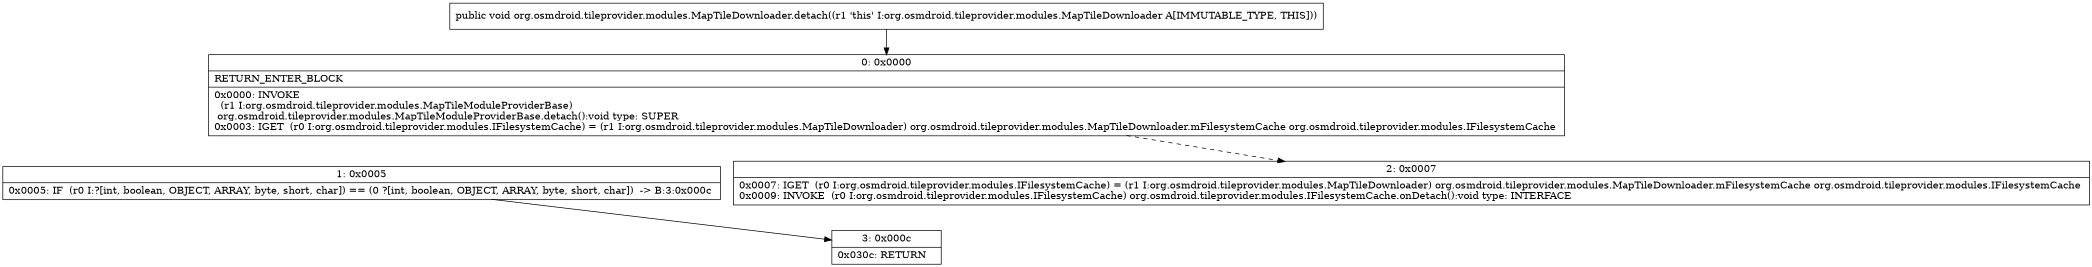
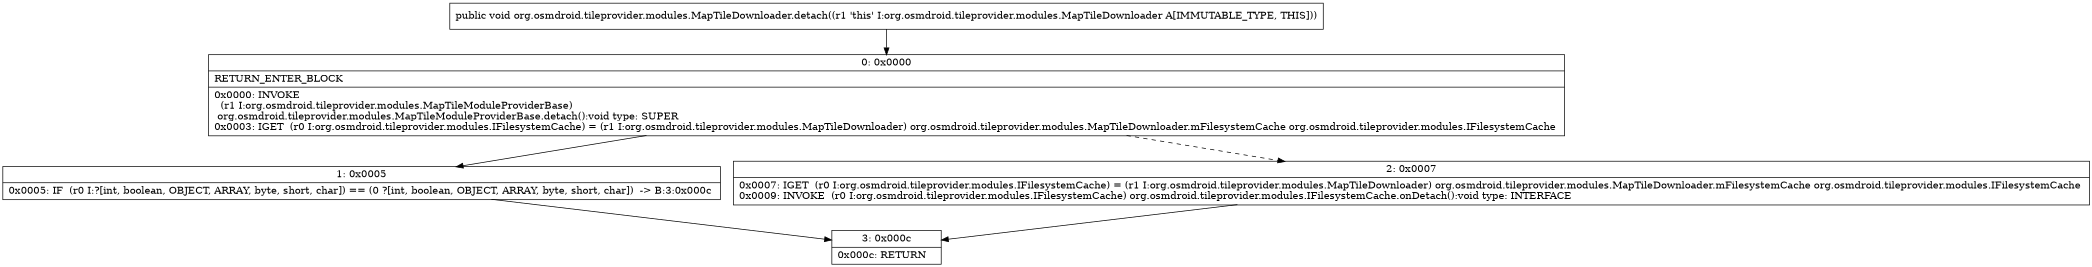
none -> (555, 151)
none -> (1093, 222)
(887, 255) -> (887, 255)
